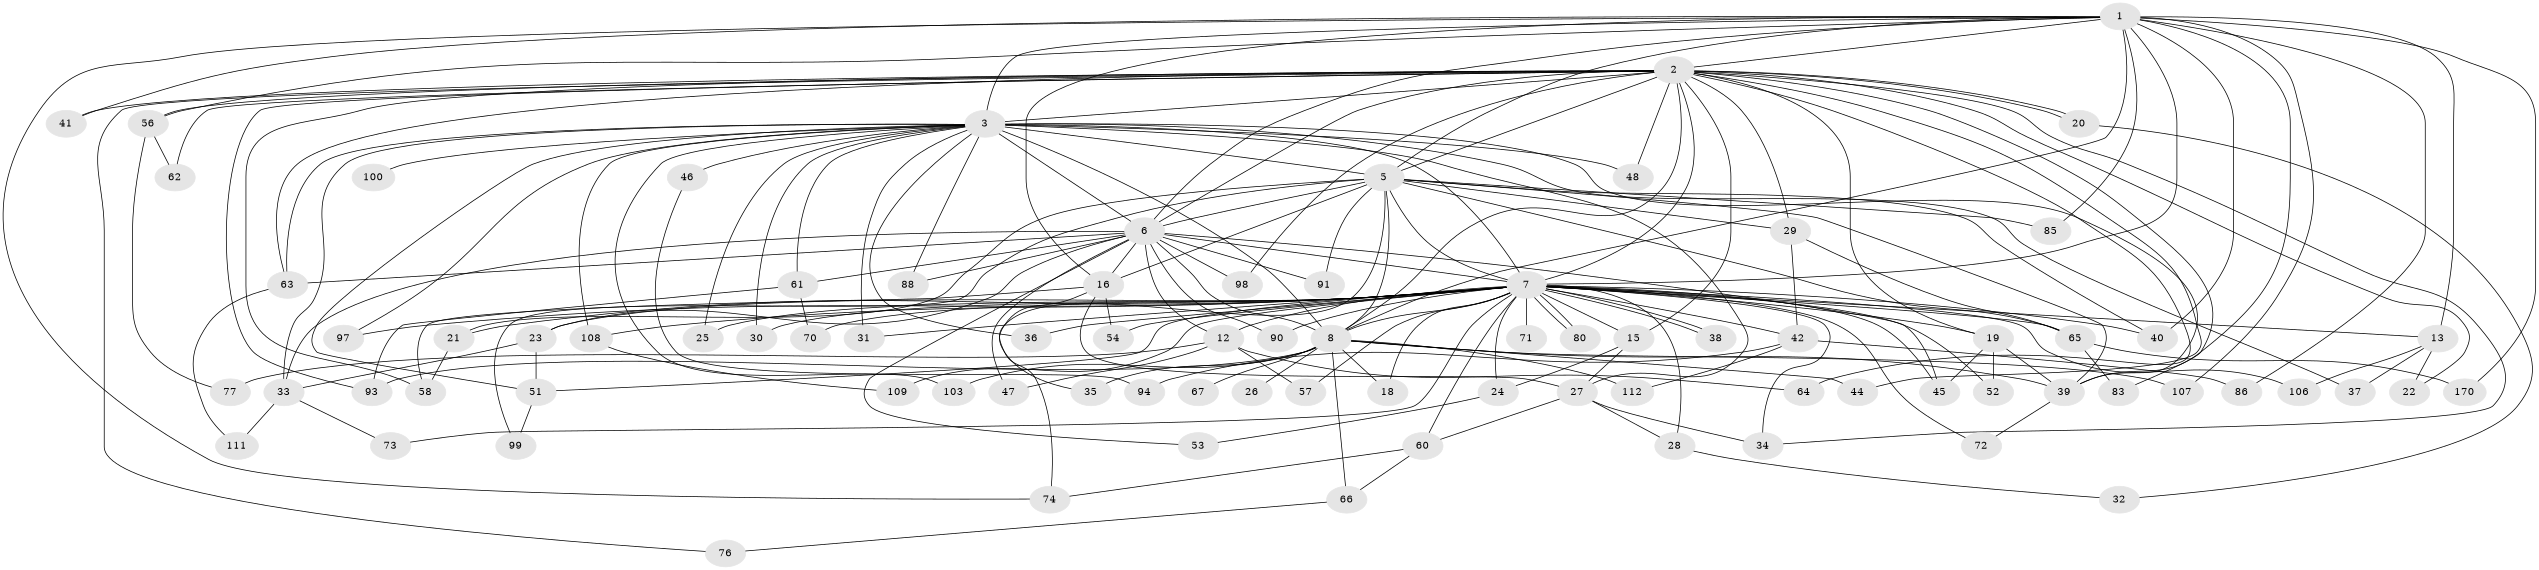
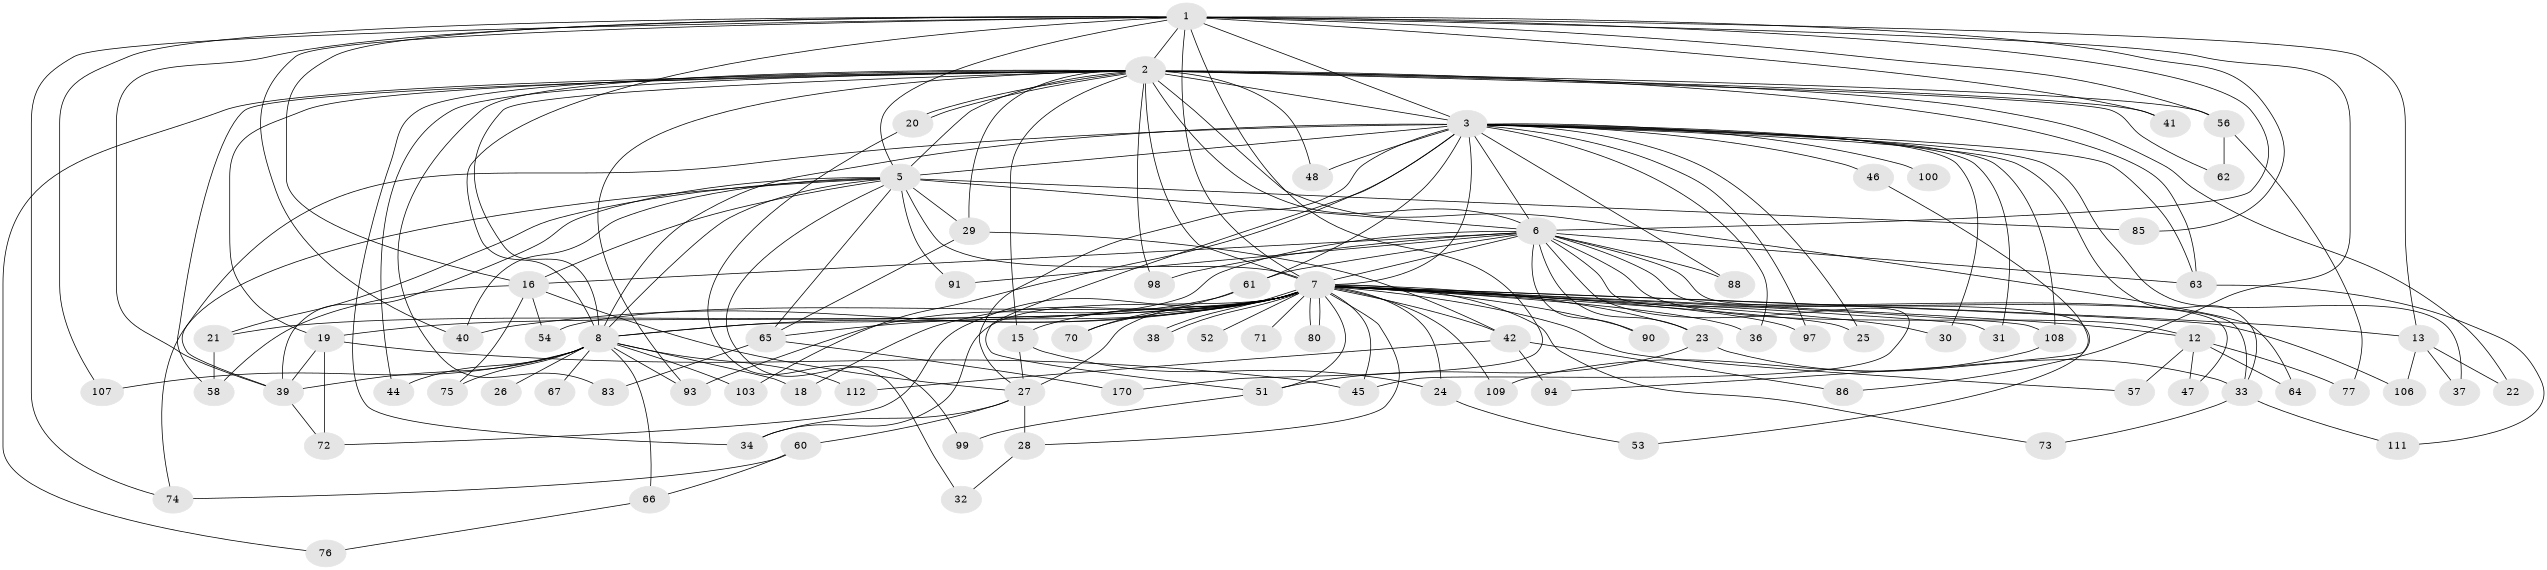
(1468, 362) -> (1127, 325)
(1993, 369) -> (324, 392)
(1091, 392) -> (448, 392)
